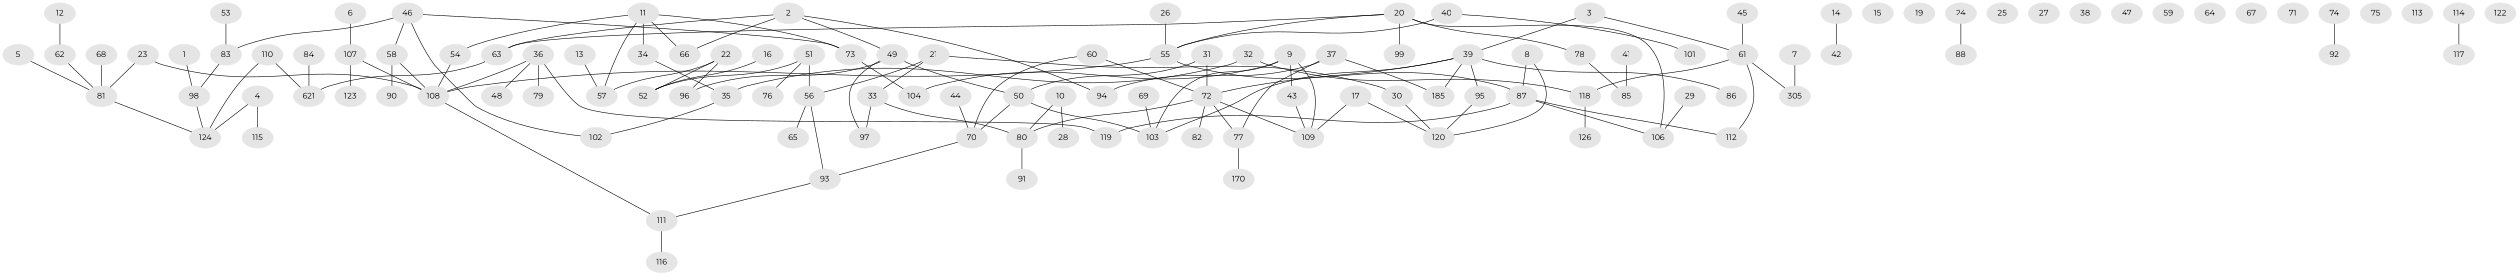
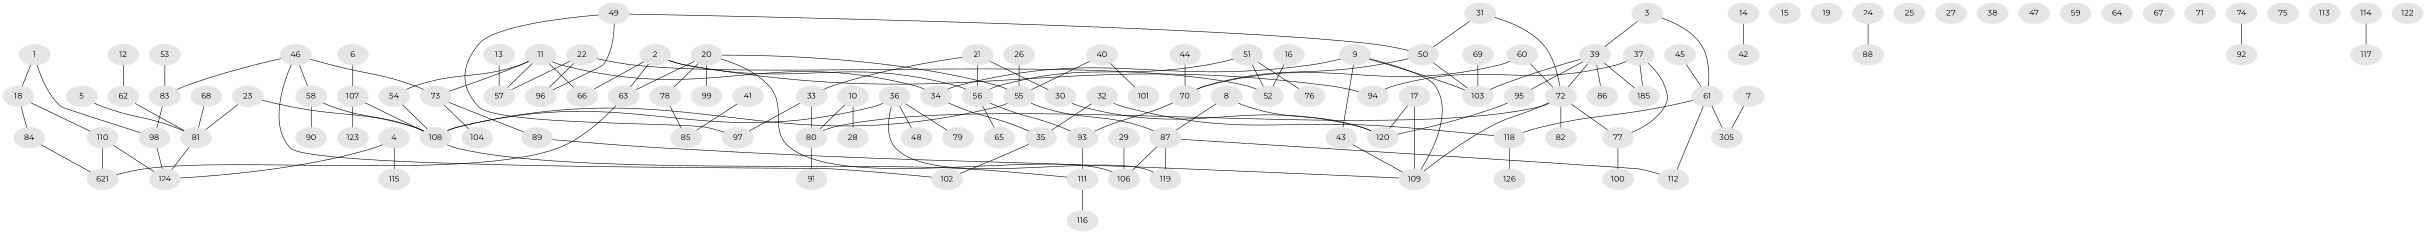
(841, 33) -> (893, 74)
(1075, 74) -> (1193, 71)
none -> (18, 96)
none -> (537, 138)
(1239, 179) -> (1618, 179)
